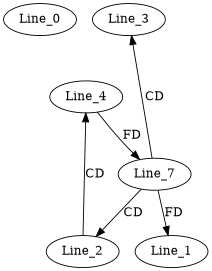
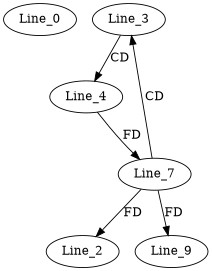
(84, 179) -> (110, 54)
(133, 213) -> (133, 213)
(172, 252) -> (172, 252)
